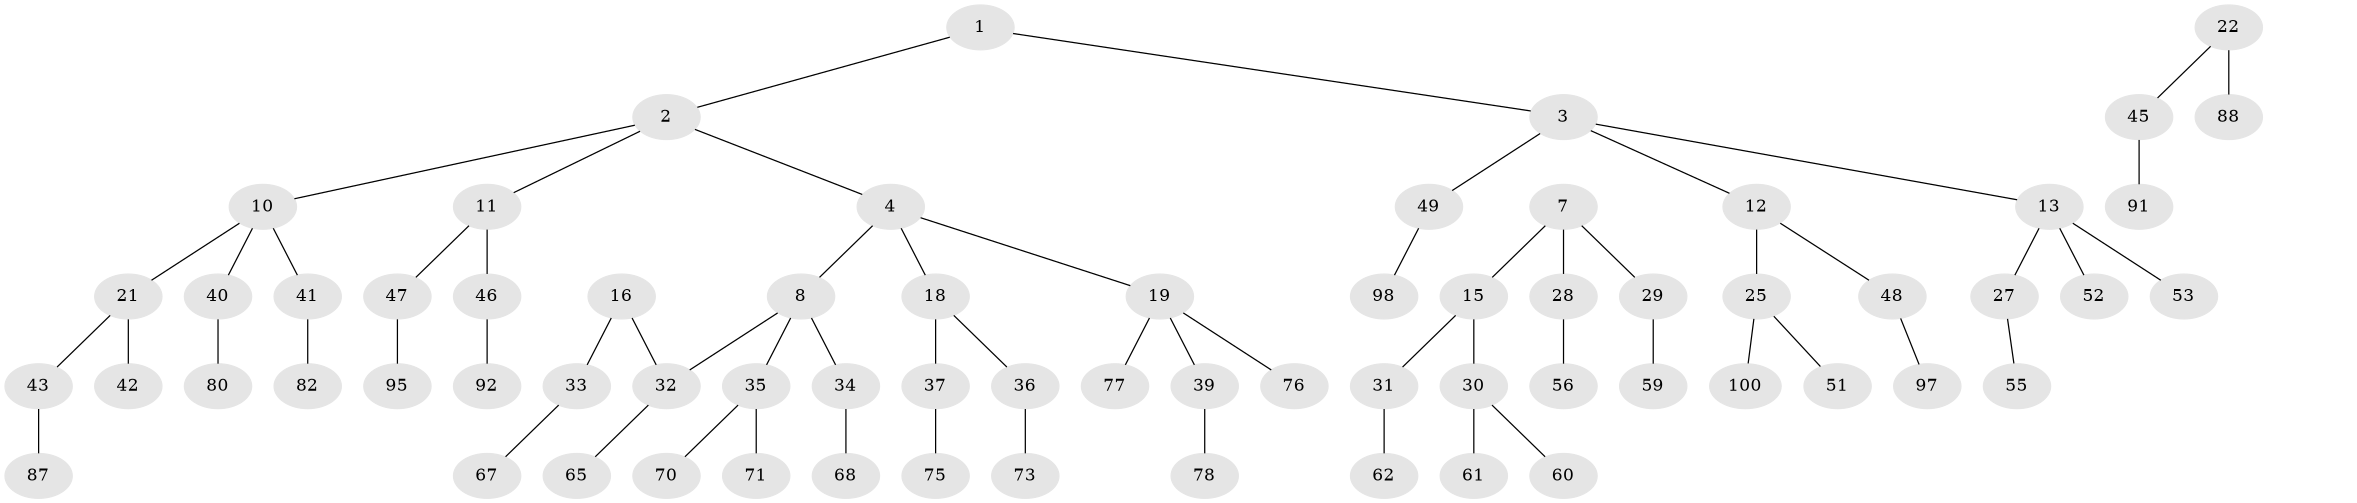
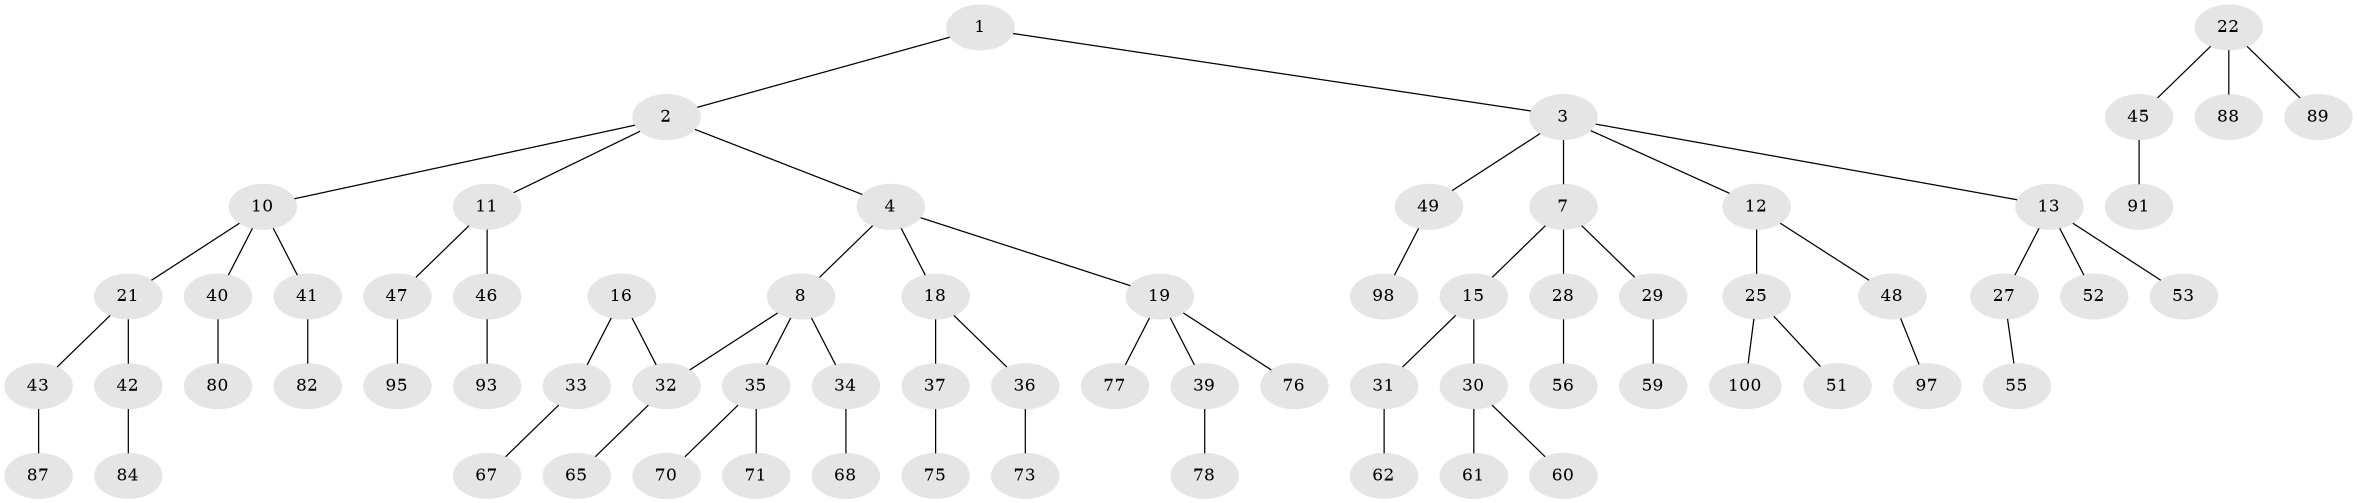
none -> (2318, 117)
none -> (1564, 162)
(487, 386) -> (487, 386)
none -> (128, 476)
